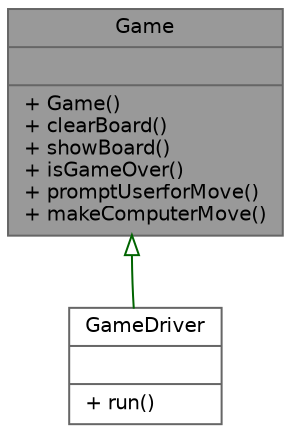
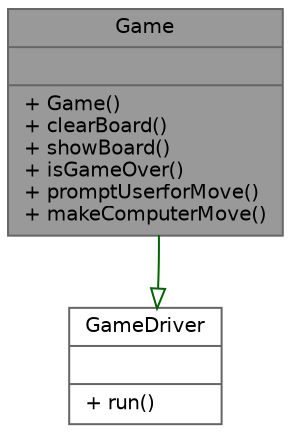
(132, 282) -> (159, 262)
